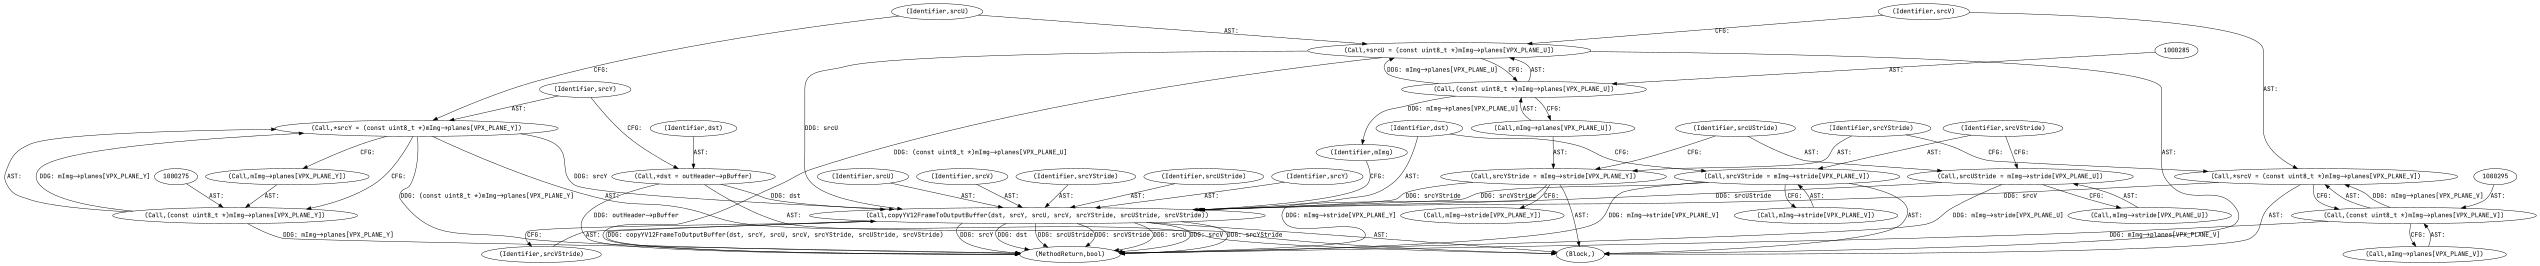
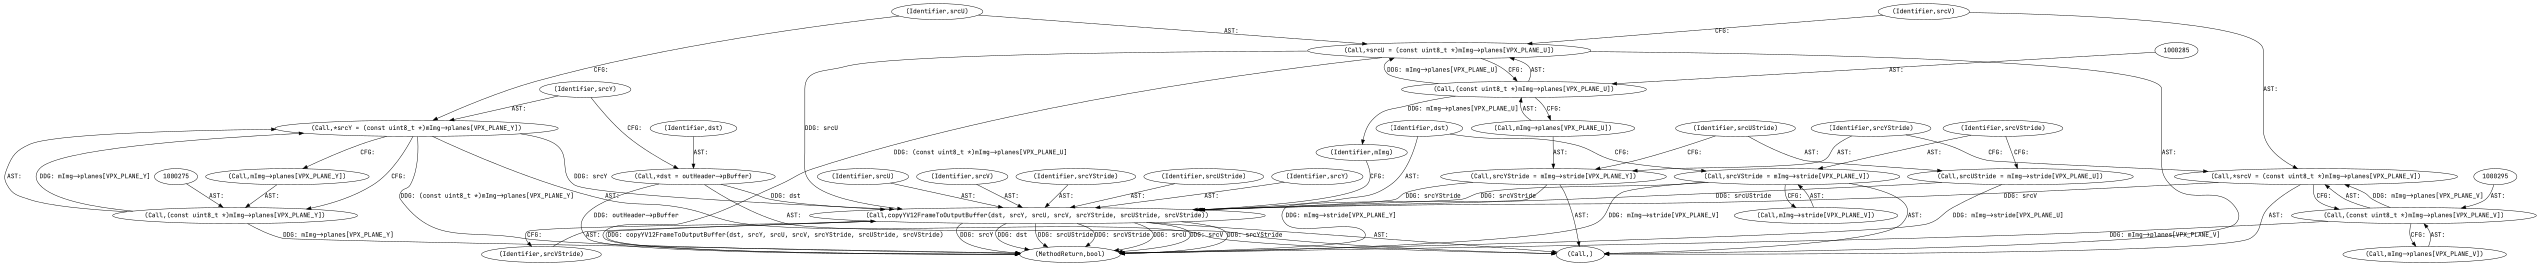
(1482, 216) -> none
(2150, 216) -> none
(1580, 254) -> (1580, 254)
